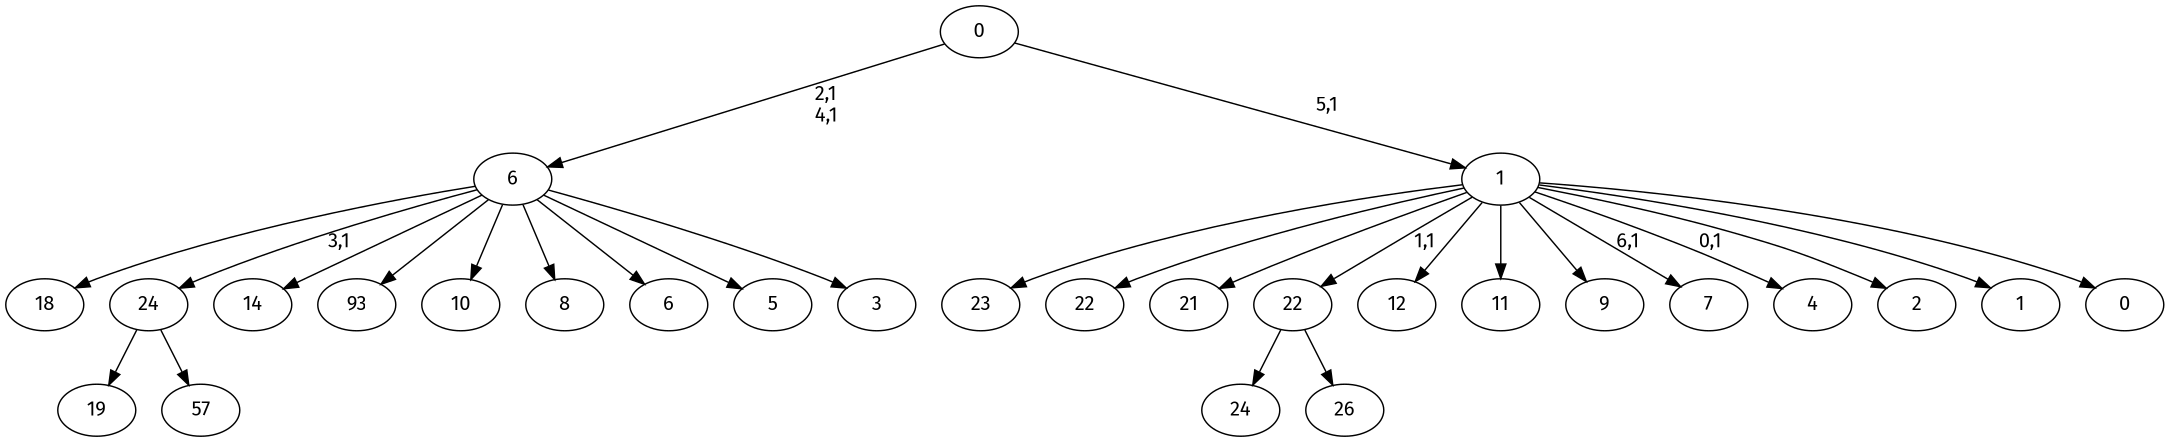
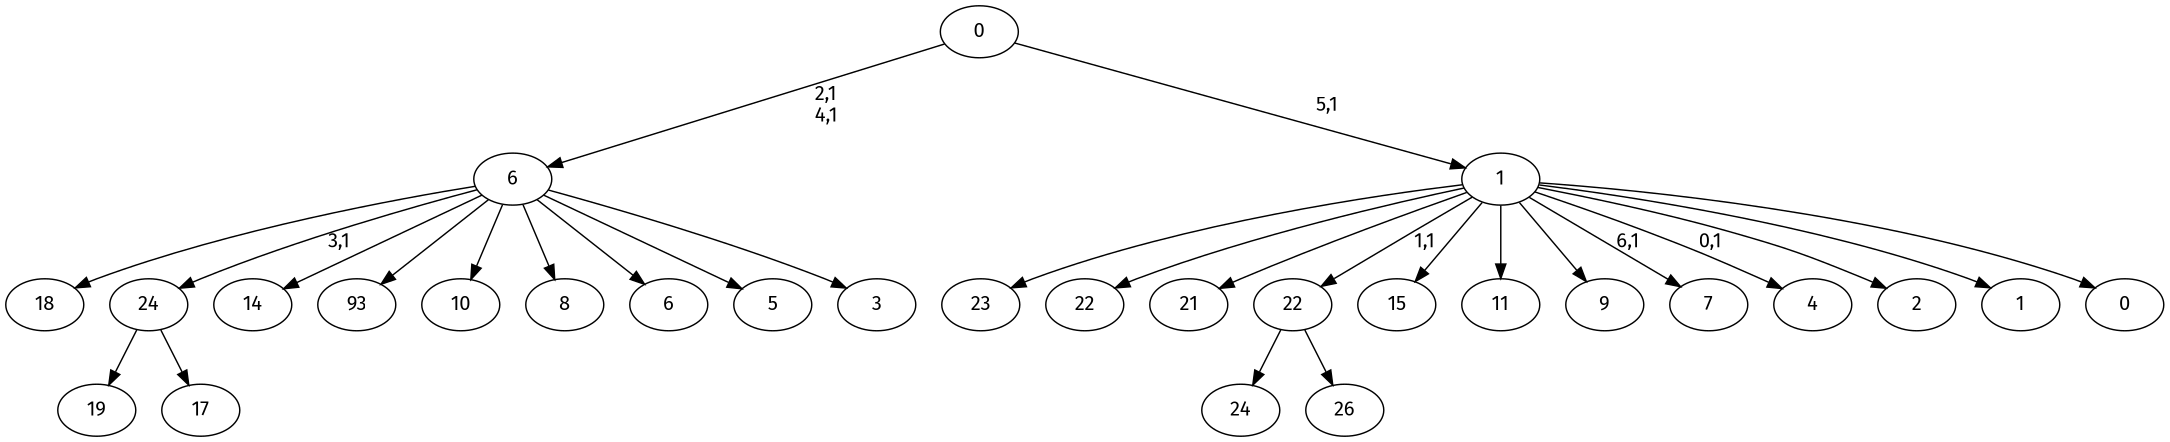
(1397, 305) -> (1397, 305)
(201, 410) -> (201, 410)
